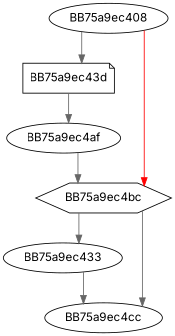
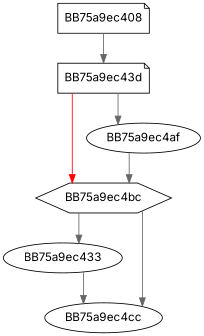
(109, 18) -> (104, 18)
(144, 104) -> (72, 134)
